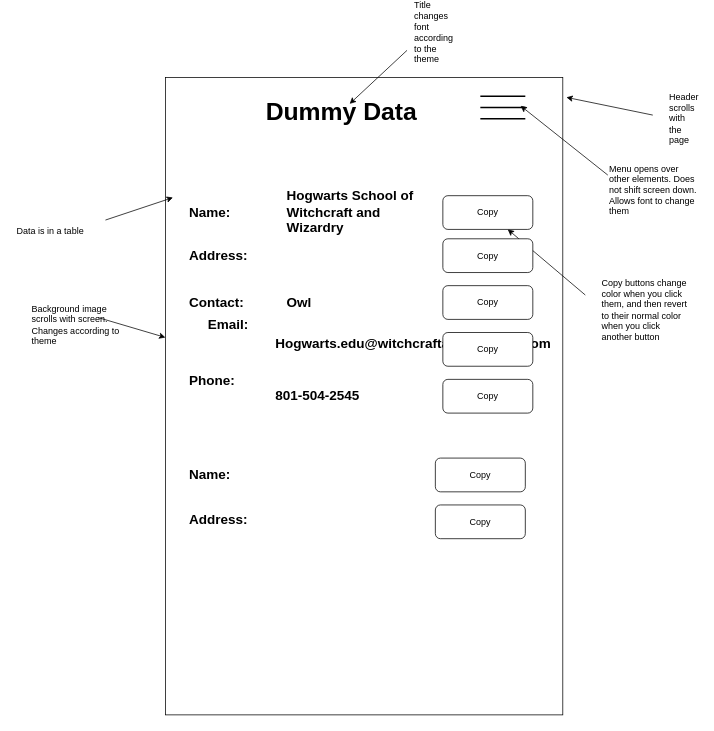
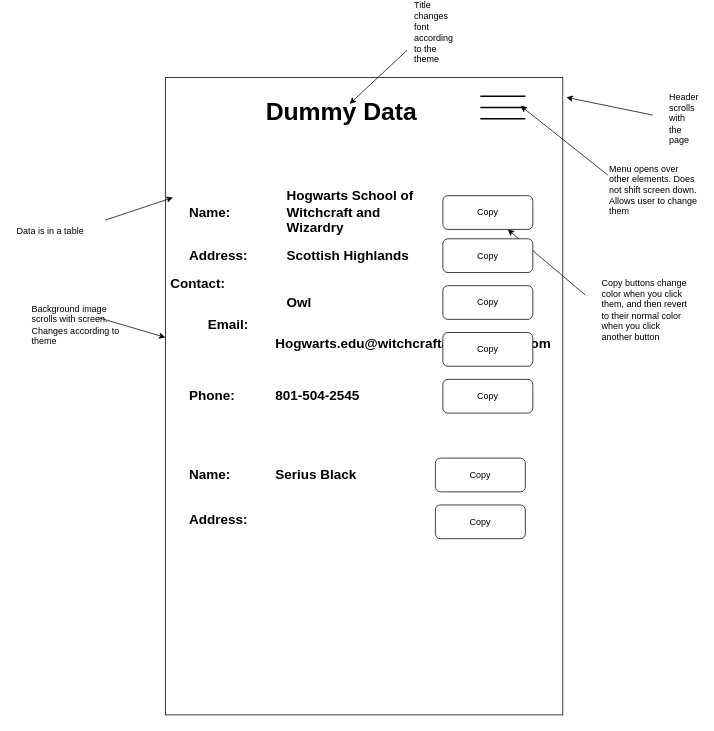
(654, 190) -> (654, 190)
none -> (357, 256)
(214, 303) -> (195, 284)
(214, 381) -> (214, 396)
none -> (345, 475)
